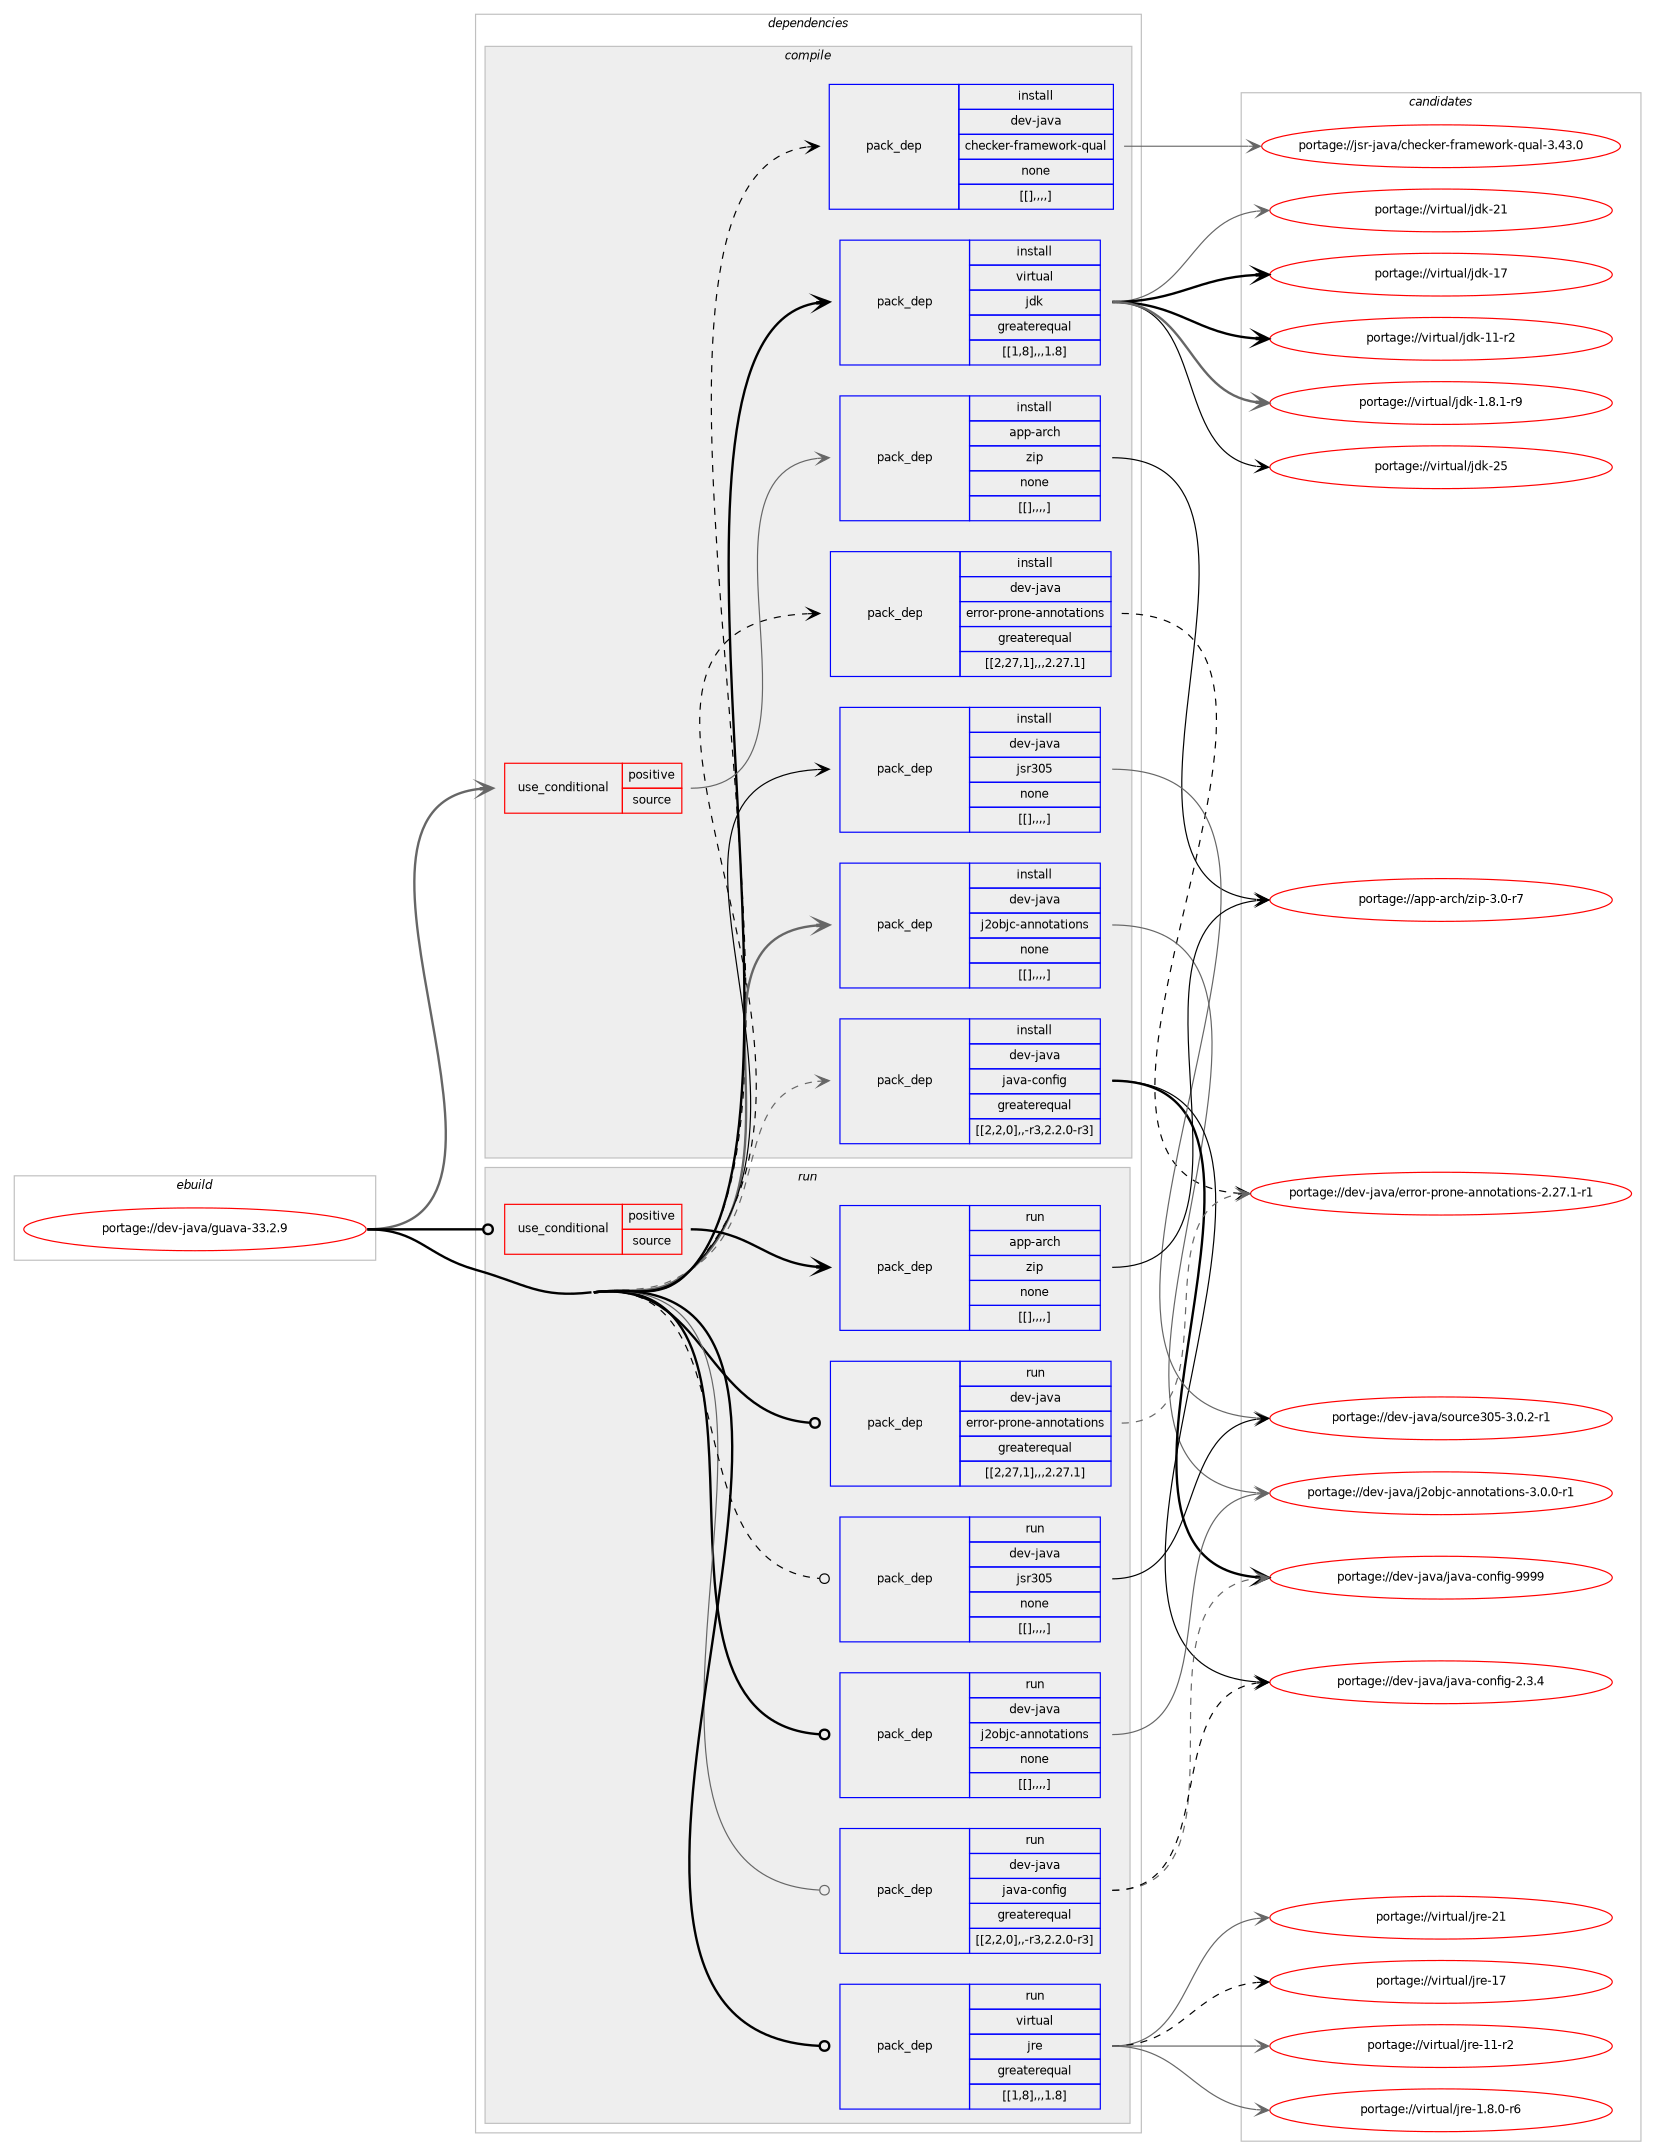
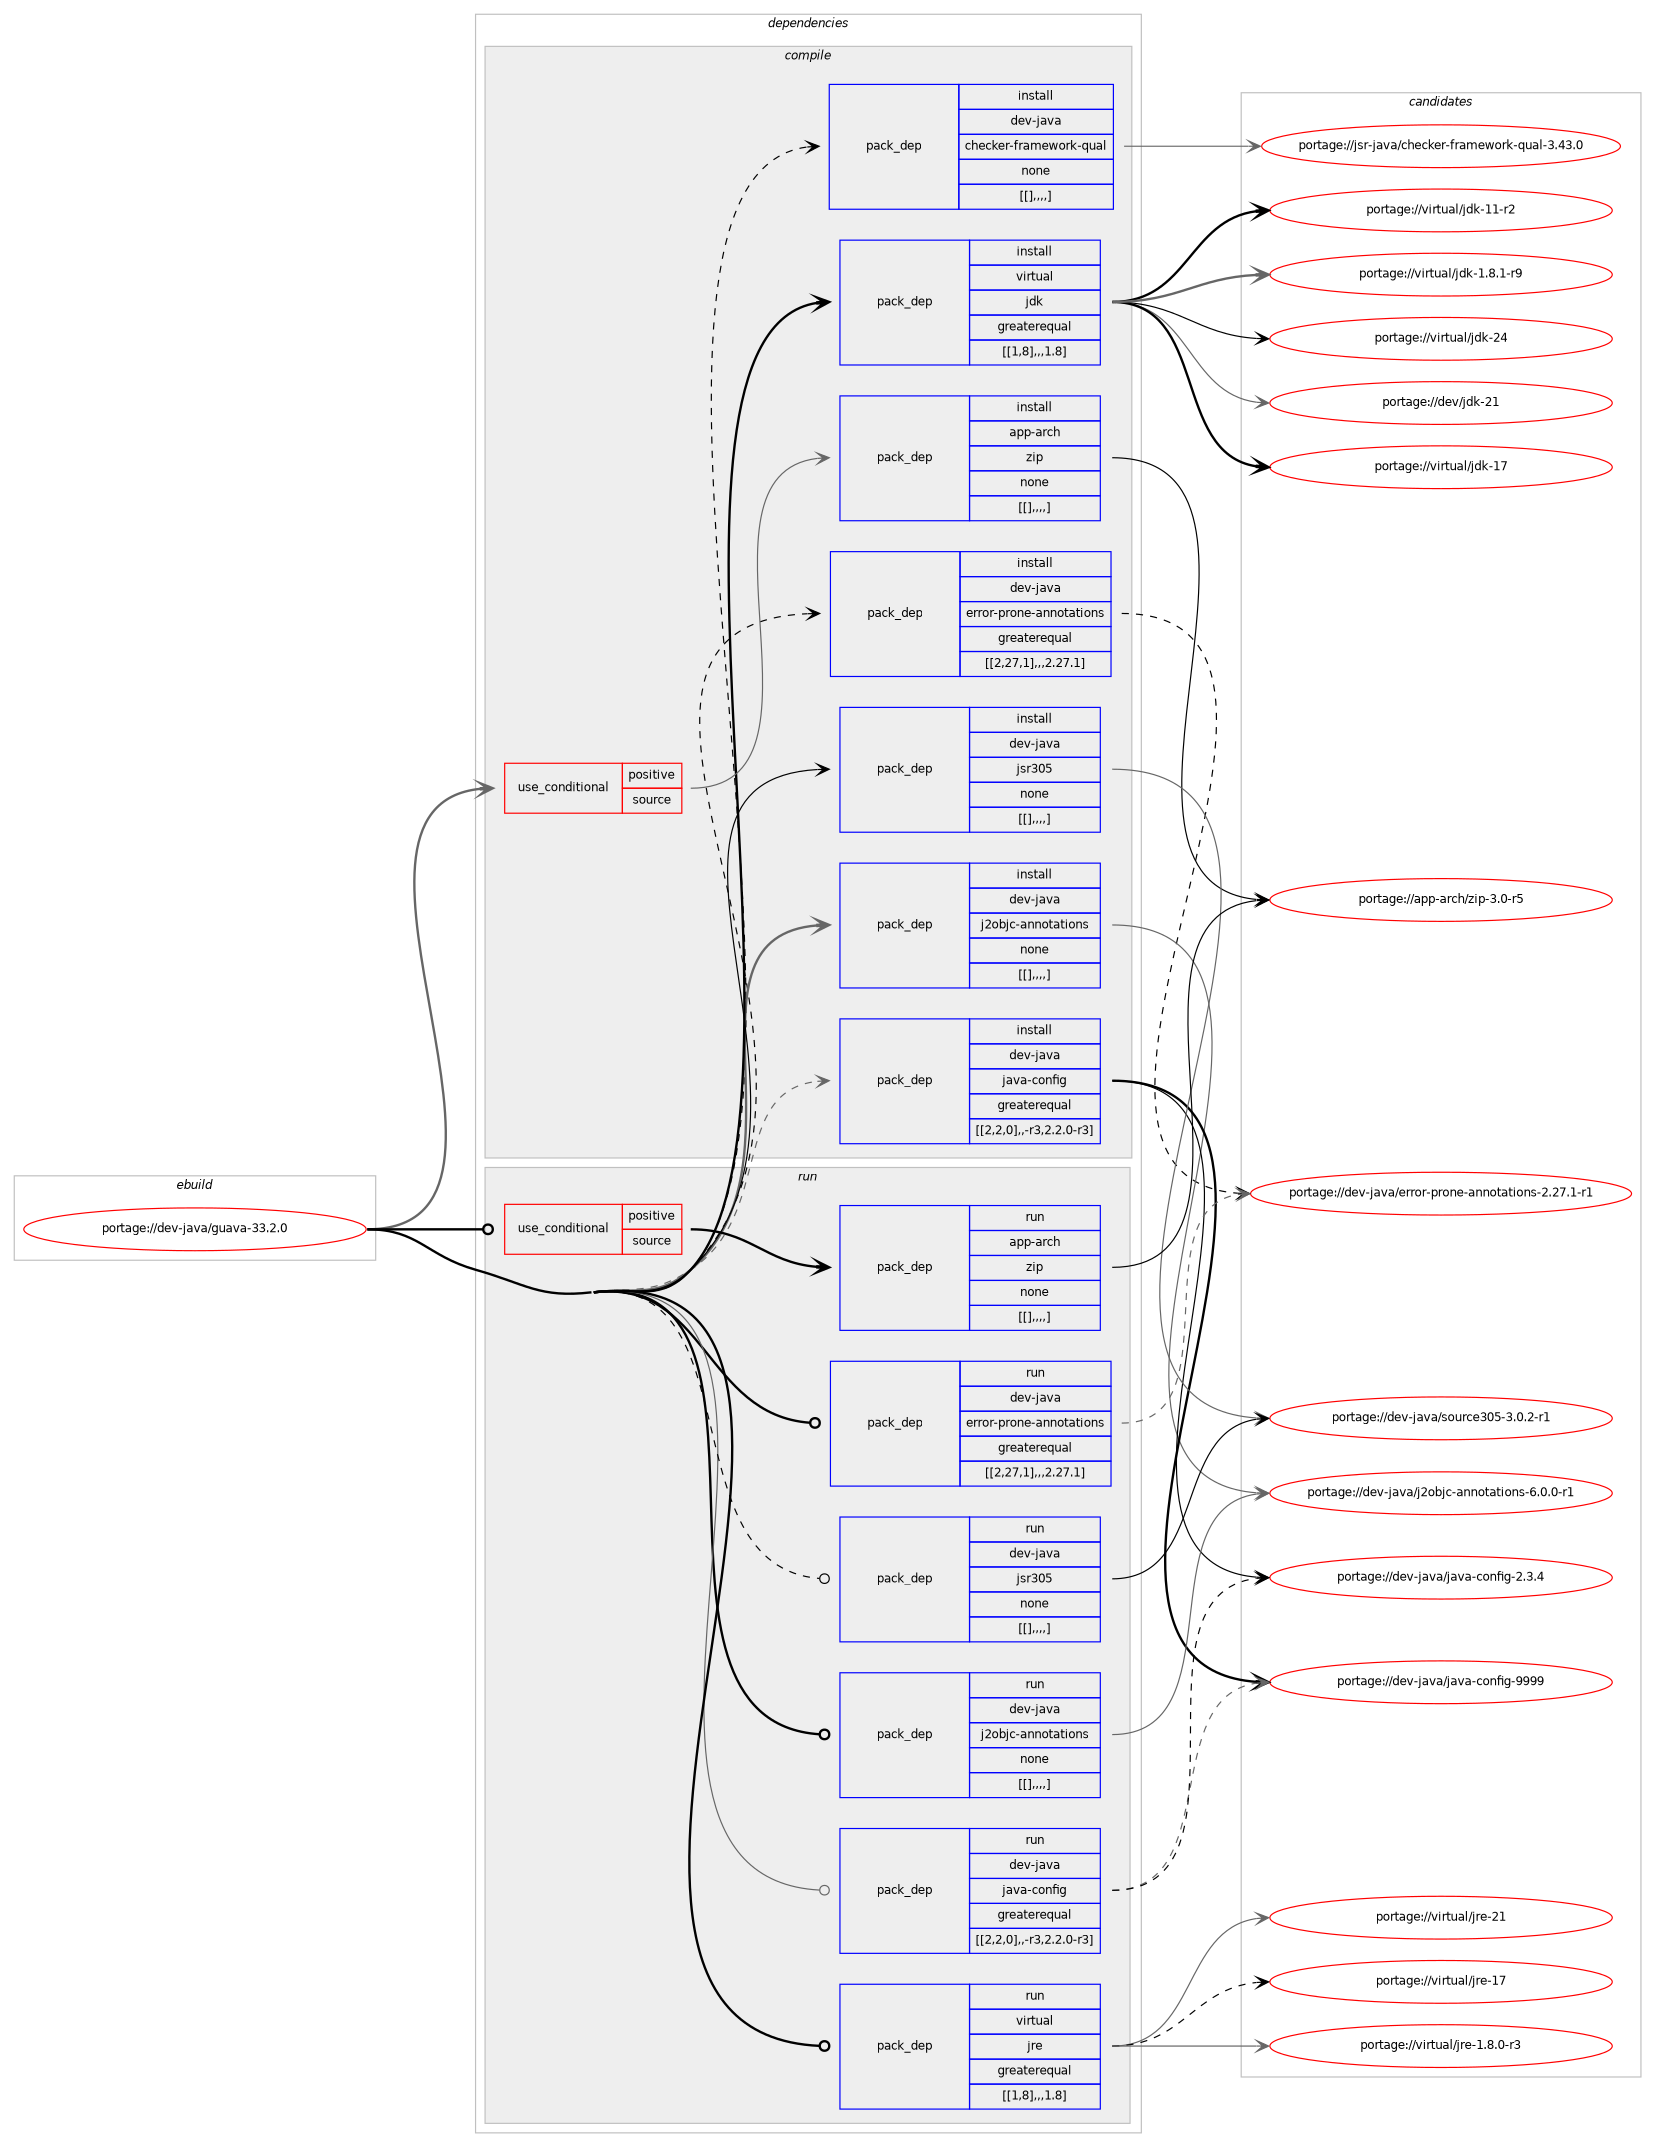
(1441, 210) -> (1441, 403)
(1441, 467) -> (1441, 339)
(1441, 900) -> (1441, 900)
(195, 1229) -> (195, 1229)
(1441, 1493) -> (1441, 1493)
(1441, 2046) -> none
(1441, 2110) -> (1441, 2046)
